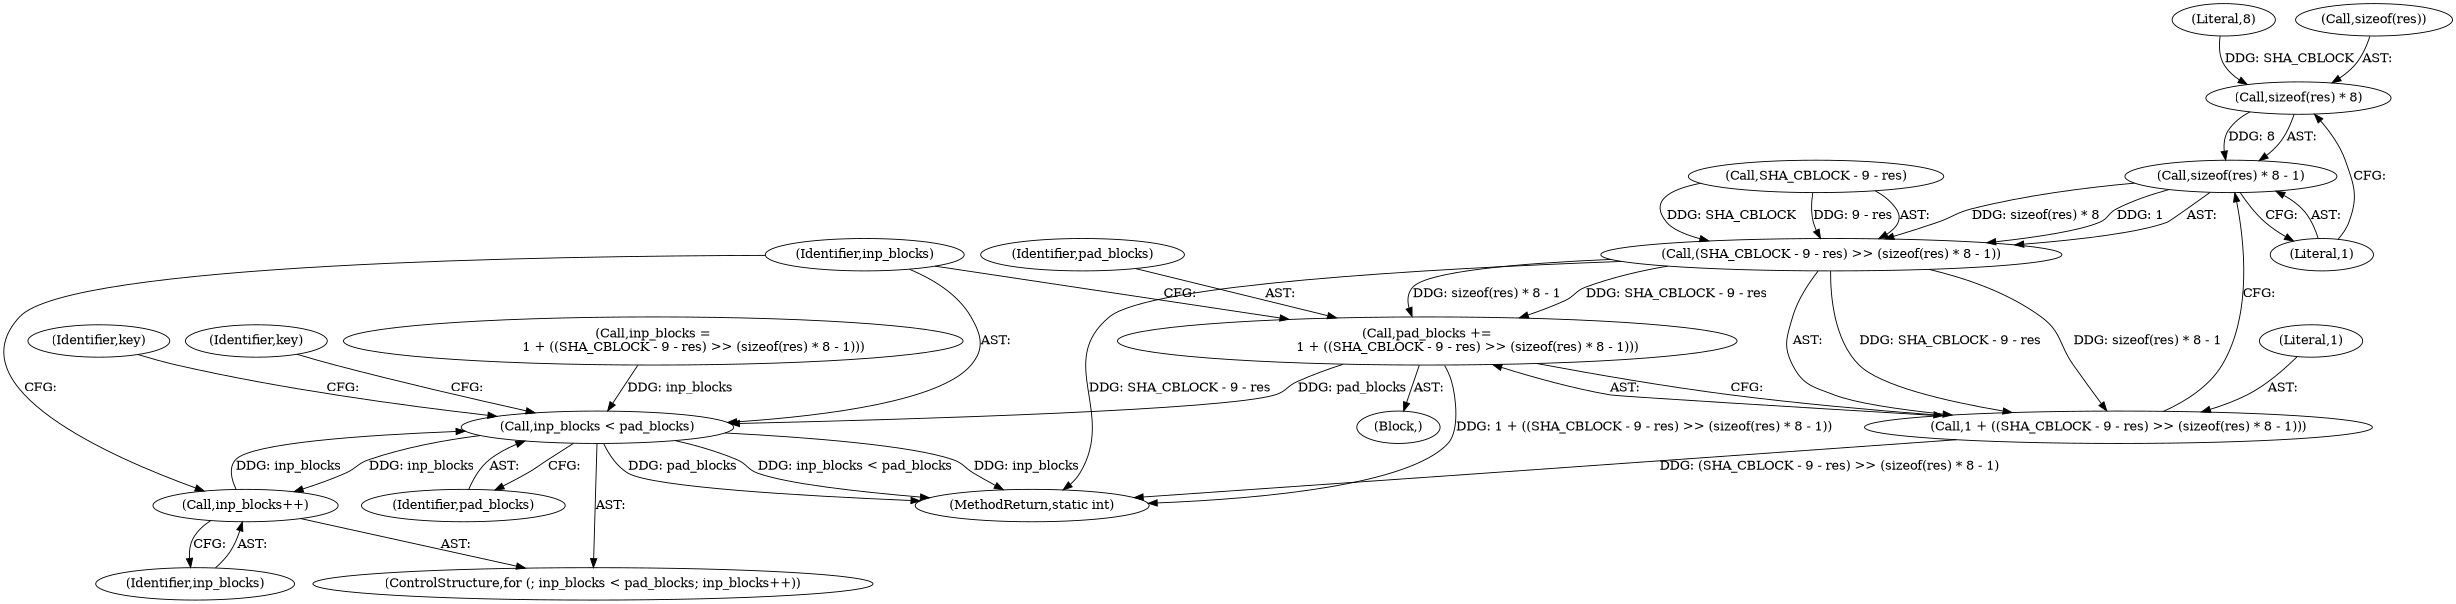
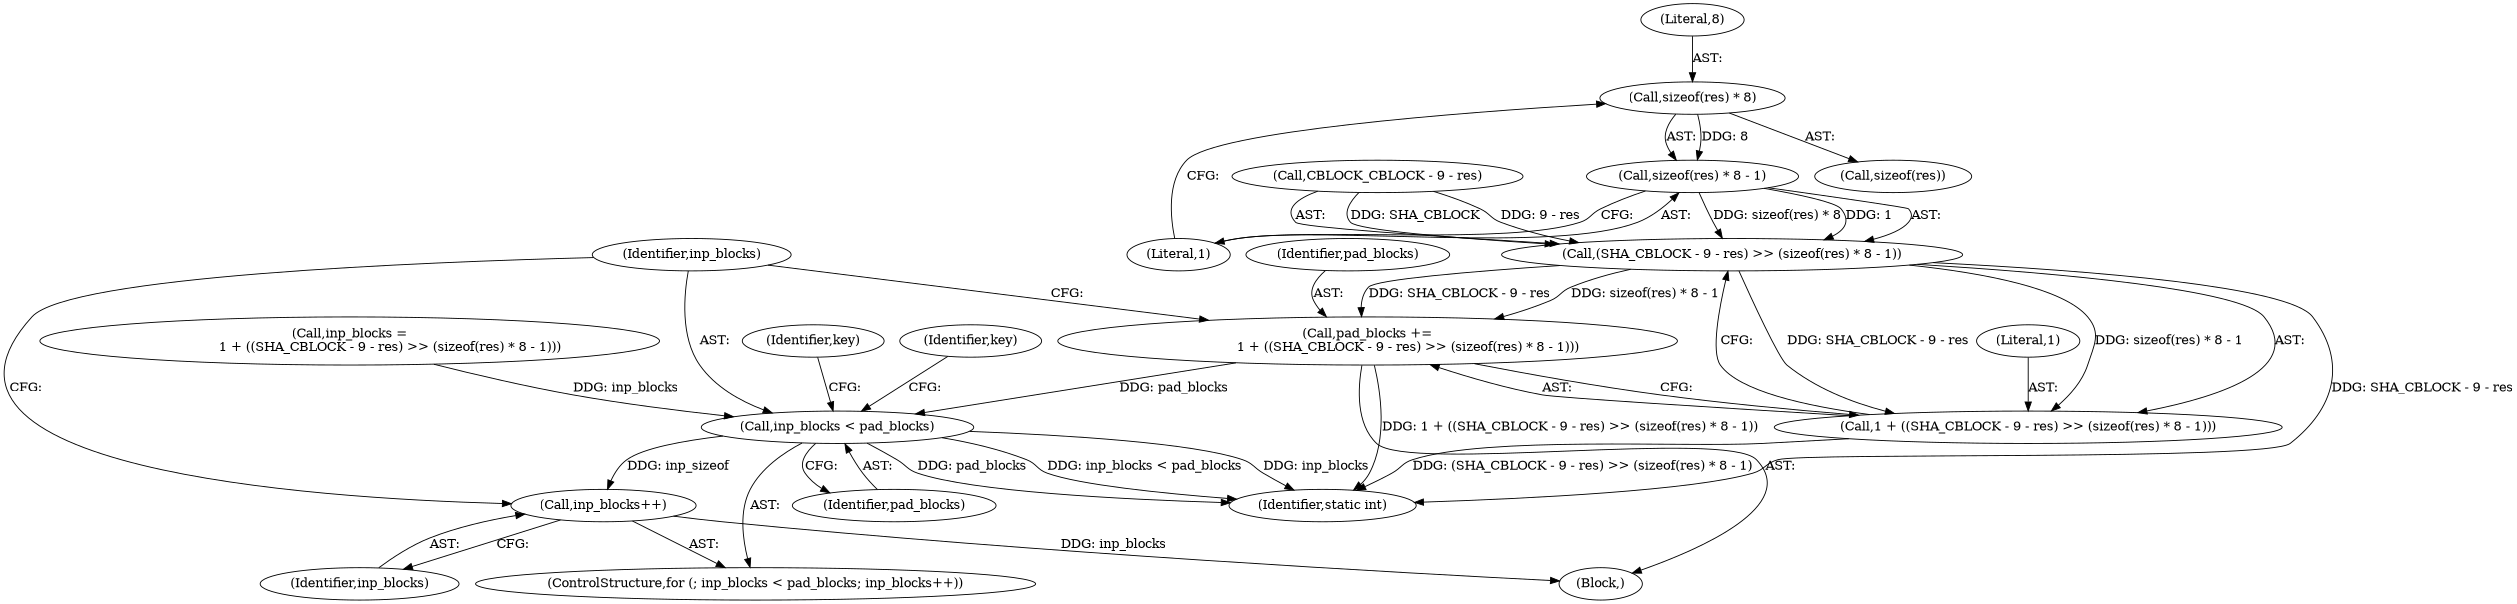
(2289, 59) -> (1710, 59)
(2359, 60) -> (1789, 136)
(1816, 176) -> (1378, 176)
(2238, 322) -> (1750, 386)
(329, 440) -> (1111, 554)
(422, 466) -> (678, 466)
(1032, 506) -> (1323, 506)
